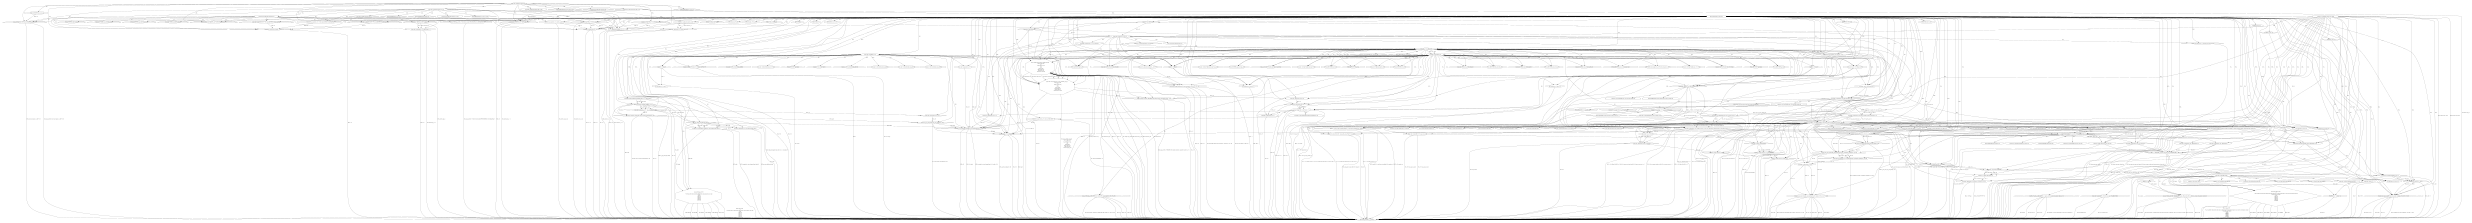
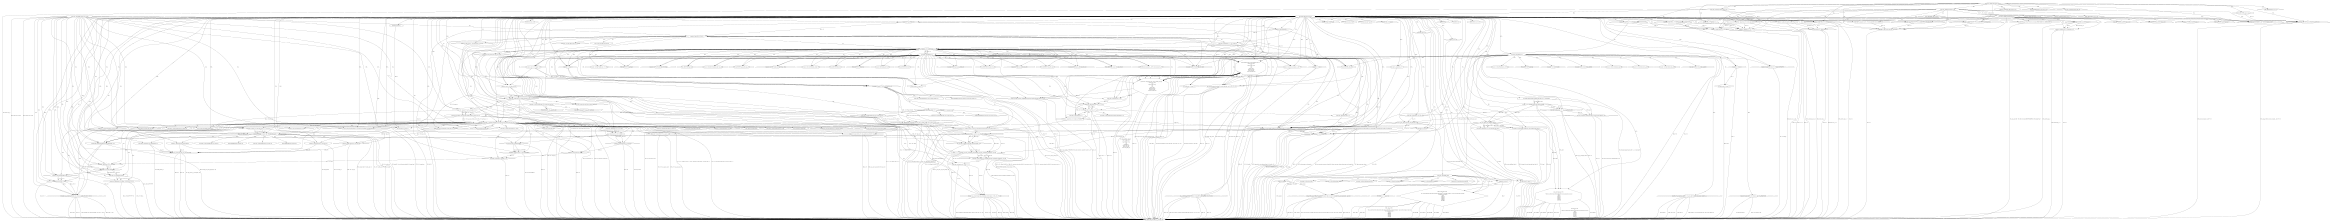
(480, 16) -> none
